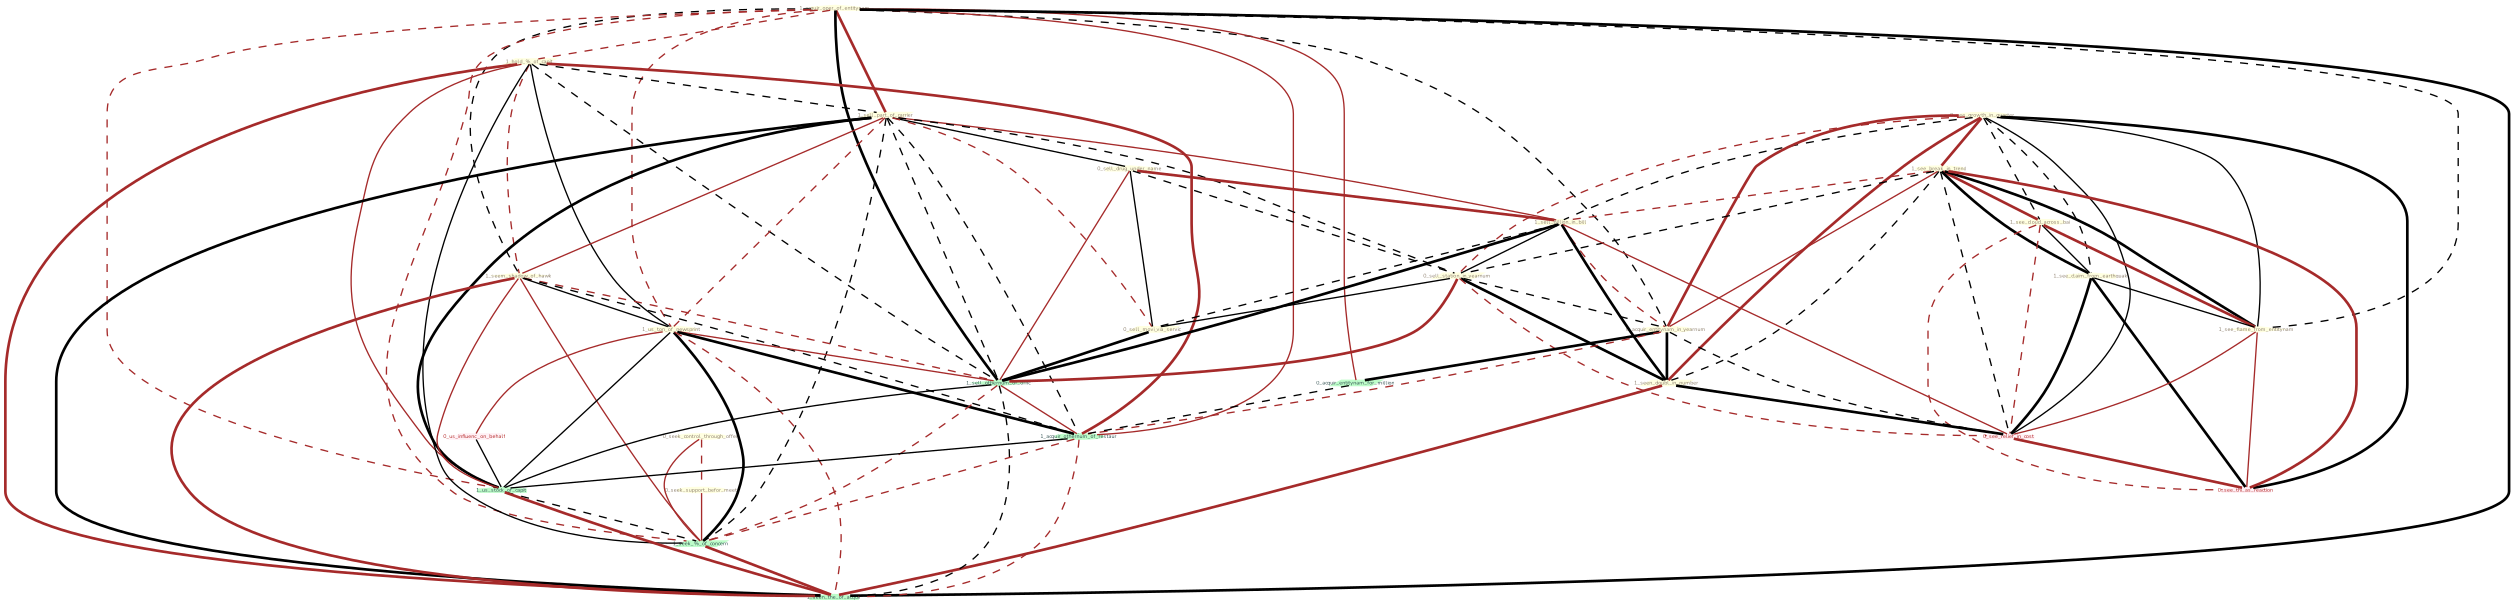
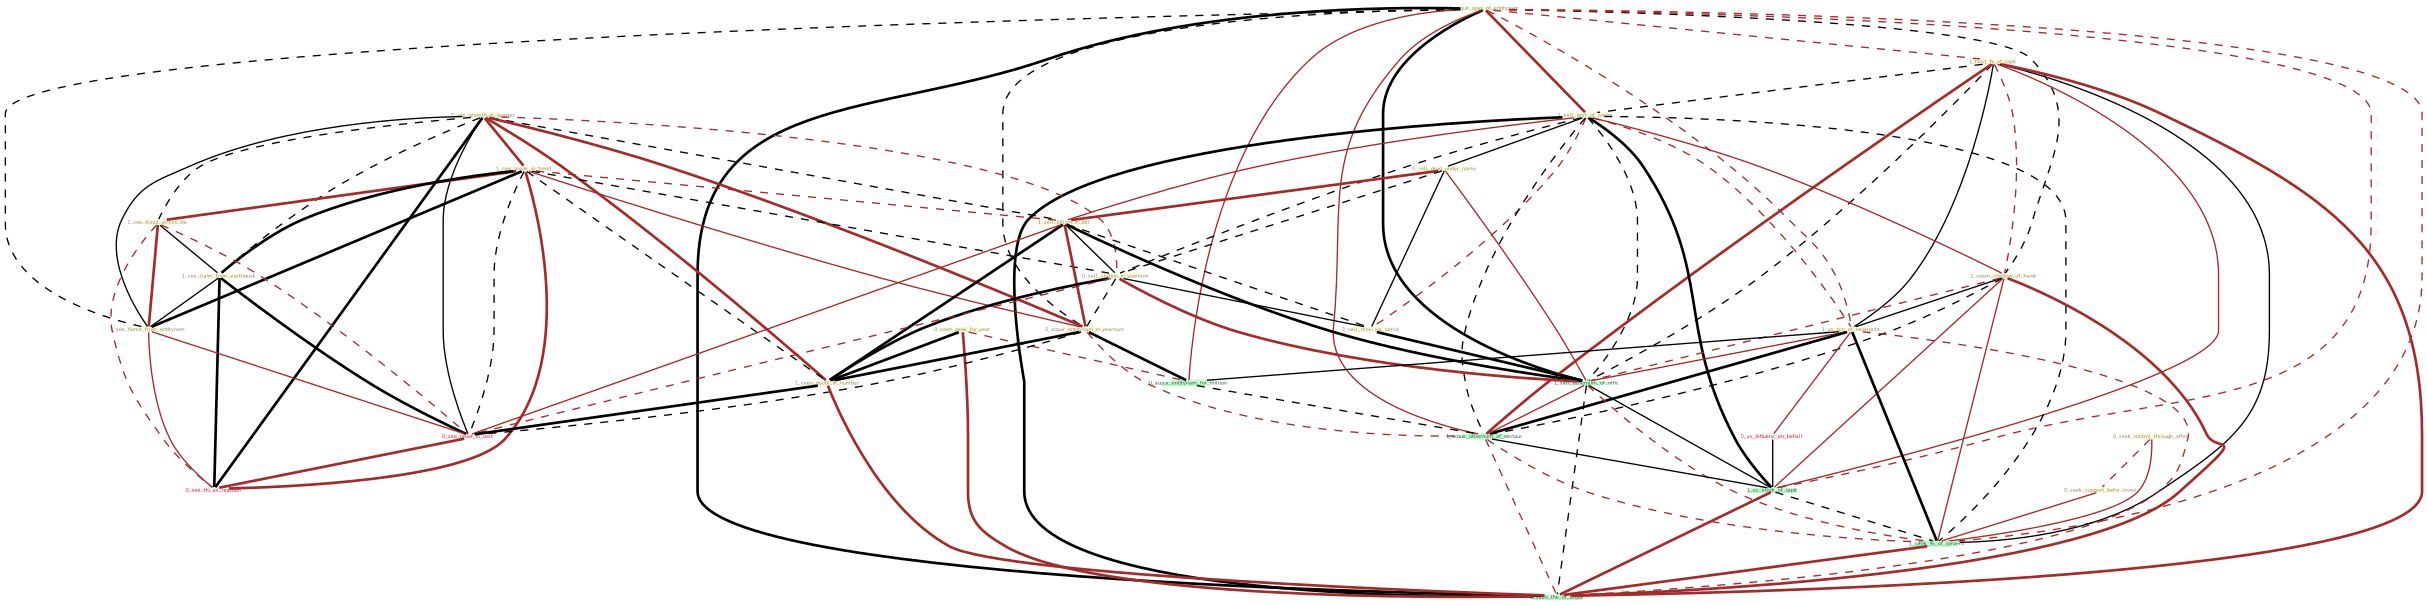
(1607, 282) -> (1075, 276)
none -> (963, 329)
(587, 410) -> (1539, 355)
